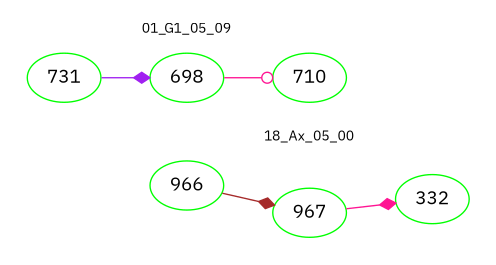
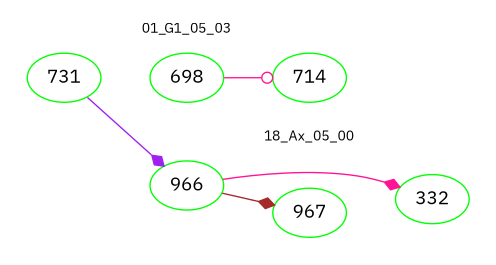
(187, 29) -> (187, 29)
(117, 78) -> (119, 126)
(310, 78) -> (310, 78)
(363, 207) -> (304, 173)
